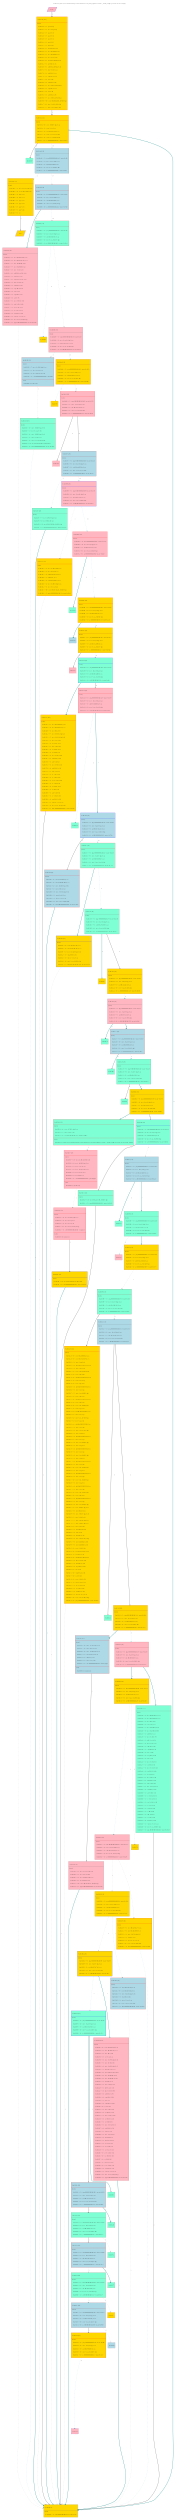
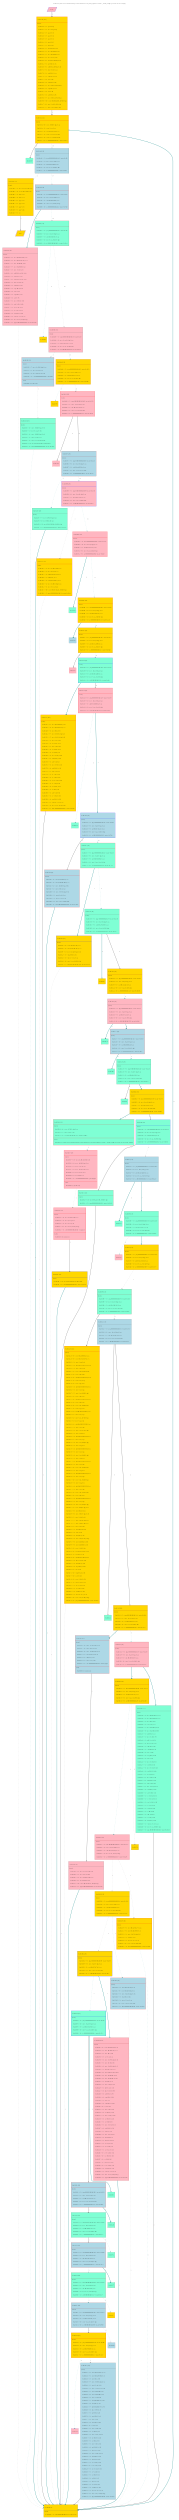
none -> (98, 2431)
